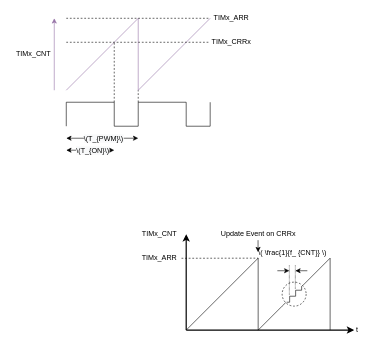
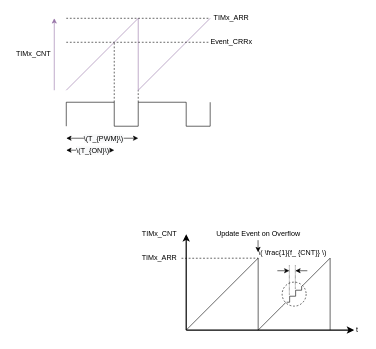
(232, 42) -> (232, 42)
(259, 234) -> (259, 234)
